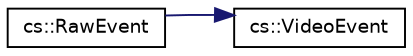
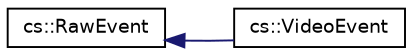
(190, 15) -> (210, 41)
